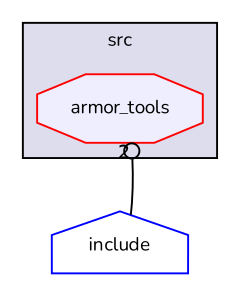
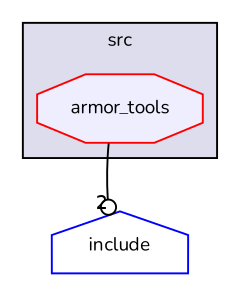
(133, 187) -> (107, 171)
